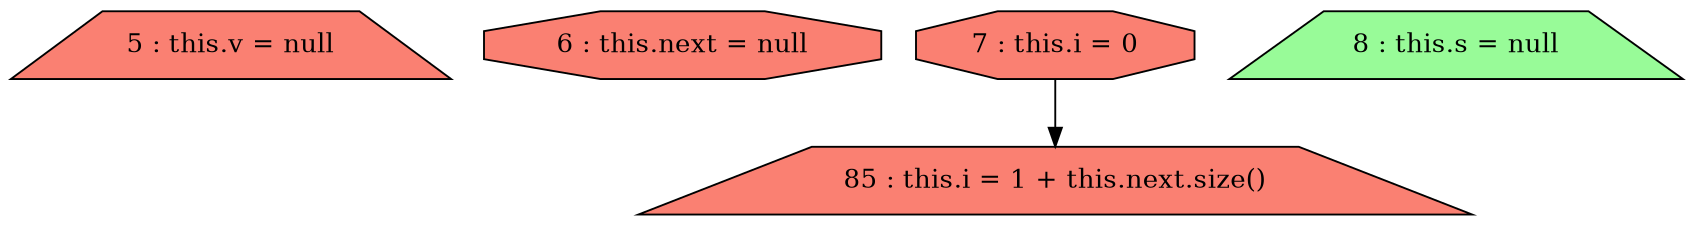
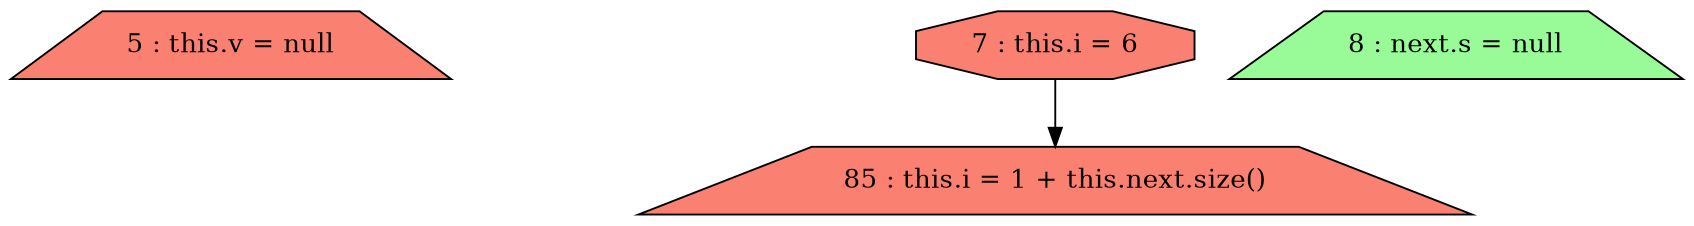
(683, 45) -> none
(1055, 45) -> (1055, 45)
(1456, 45) -> (1456, 45)
